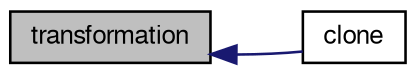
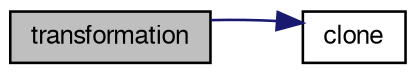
(270, 54) -> (244, 20)
